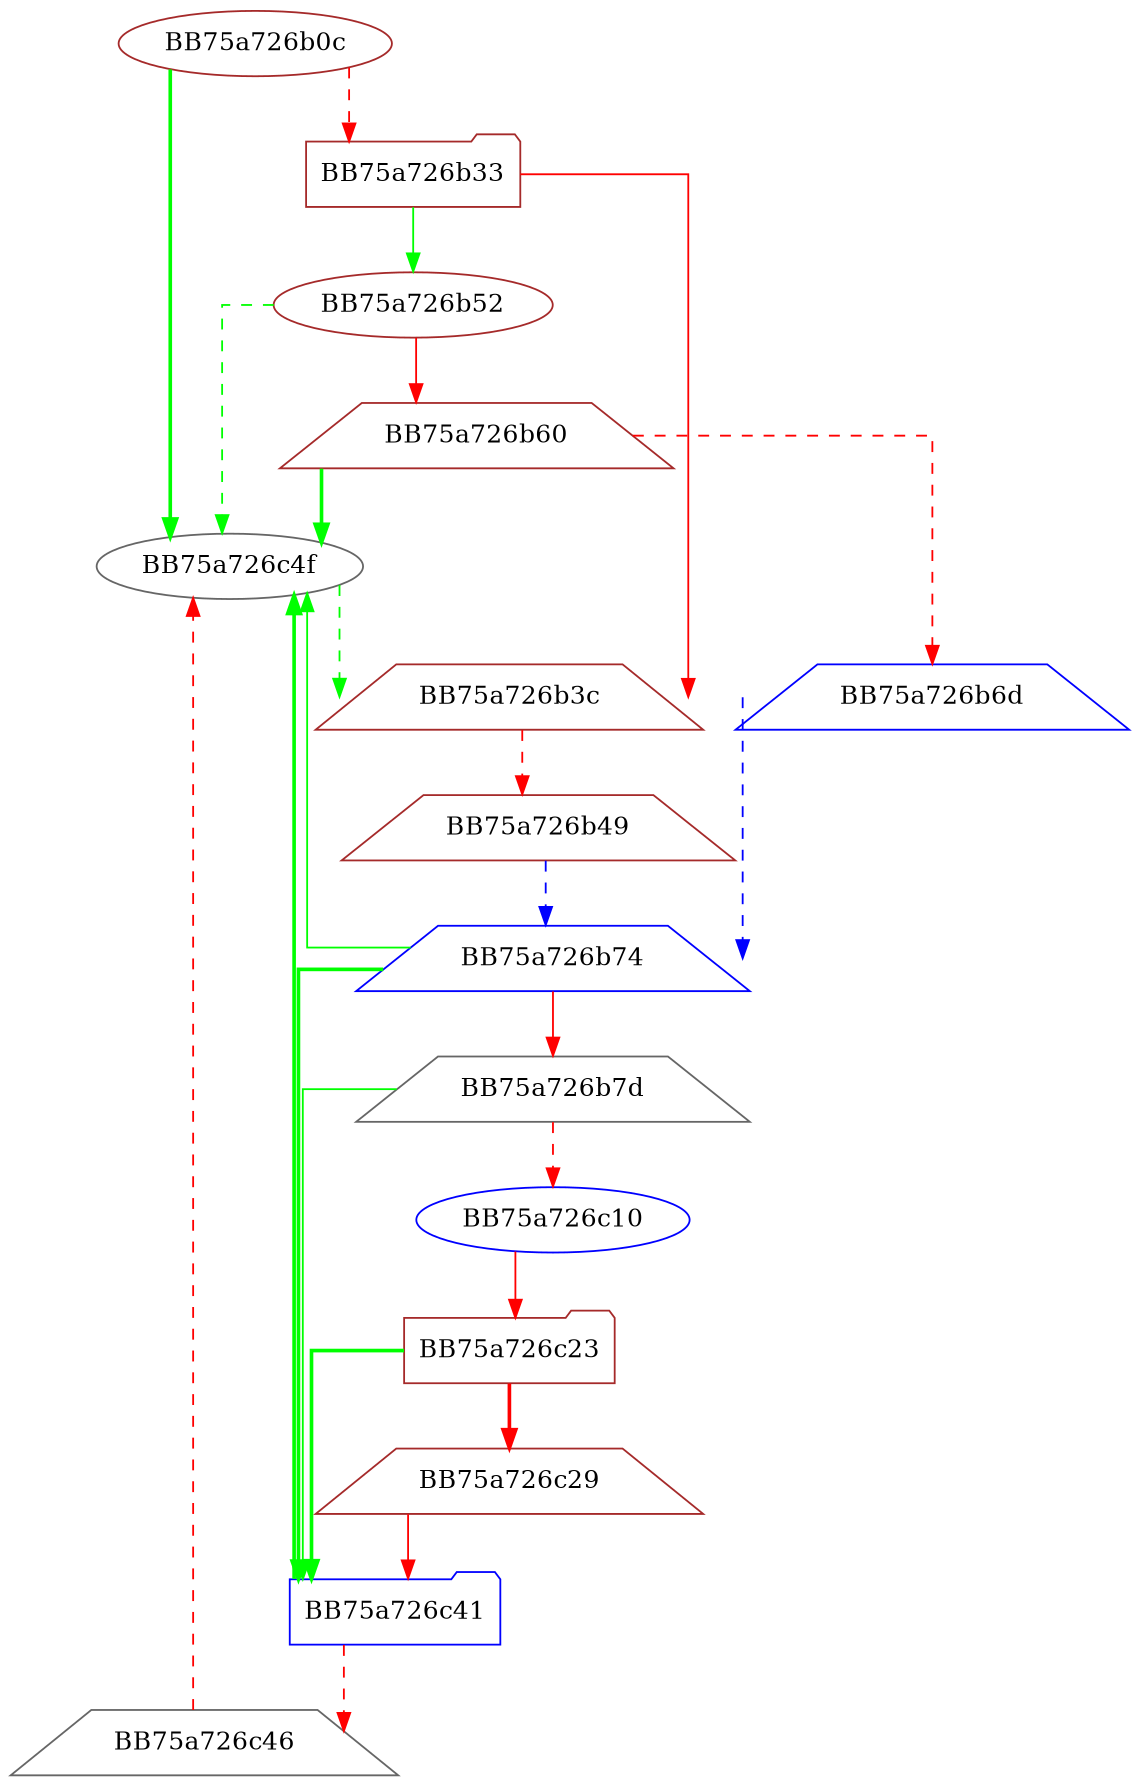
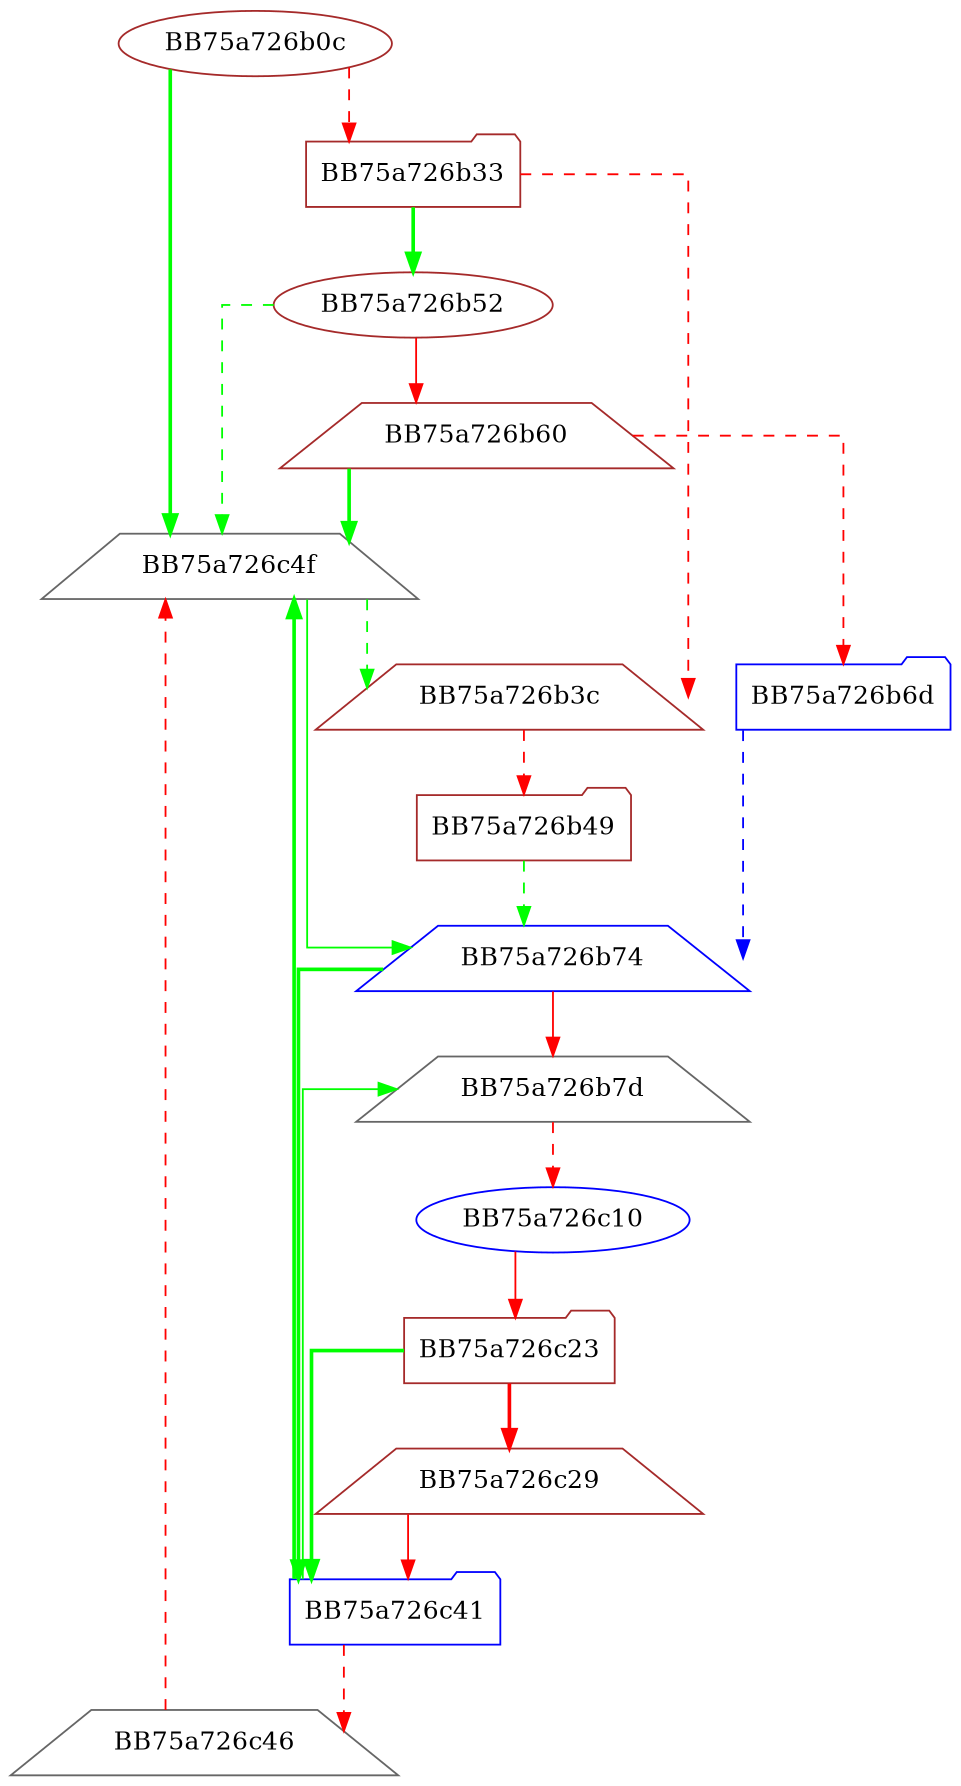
(413, 230) -> (413, 230)
(688, 343) -> (688, 343)
(230, 566) -> (230, 566)
(932, 697) -> (843, 697)
(538, 828) -> (524, 828)
(307, 831) -> (307, 816)
(546, 884) -> (524, 884)
(303, 1278) -> (303, 1296)
